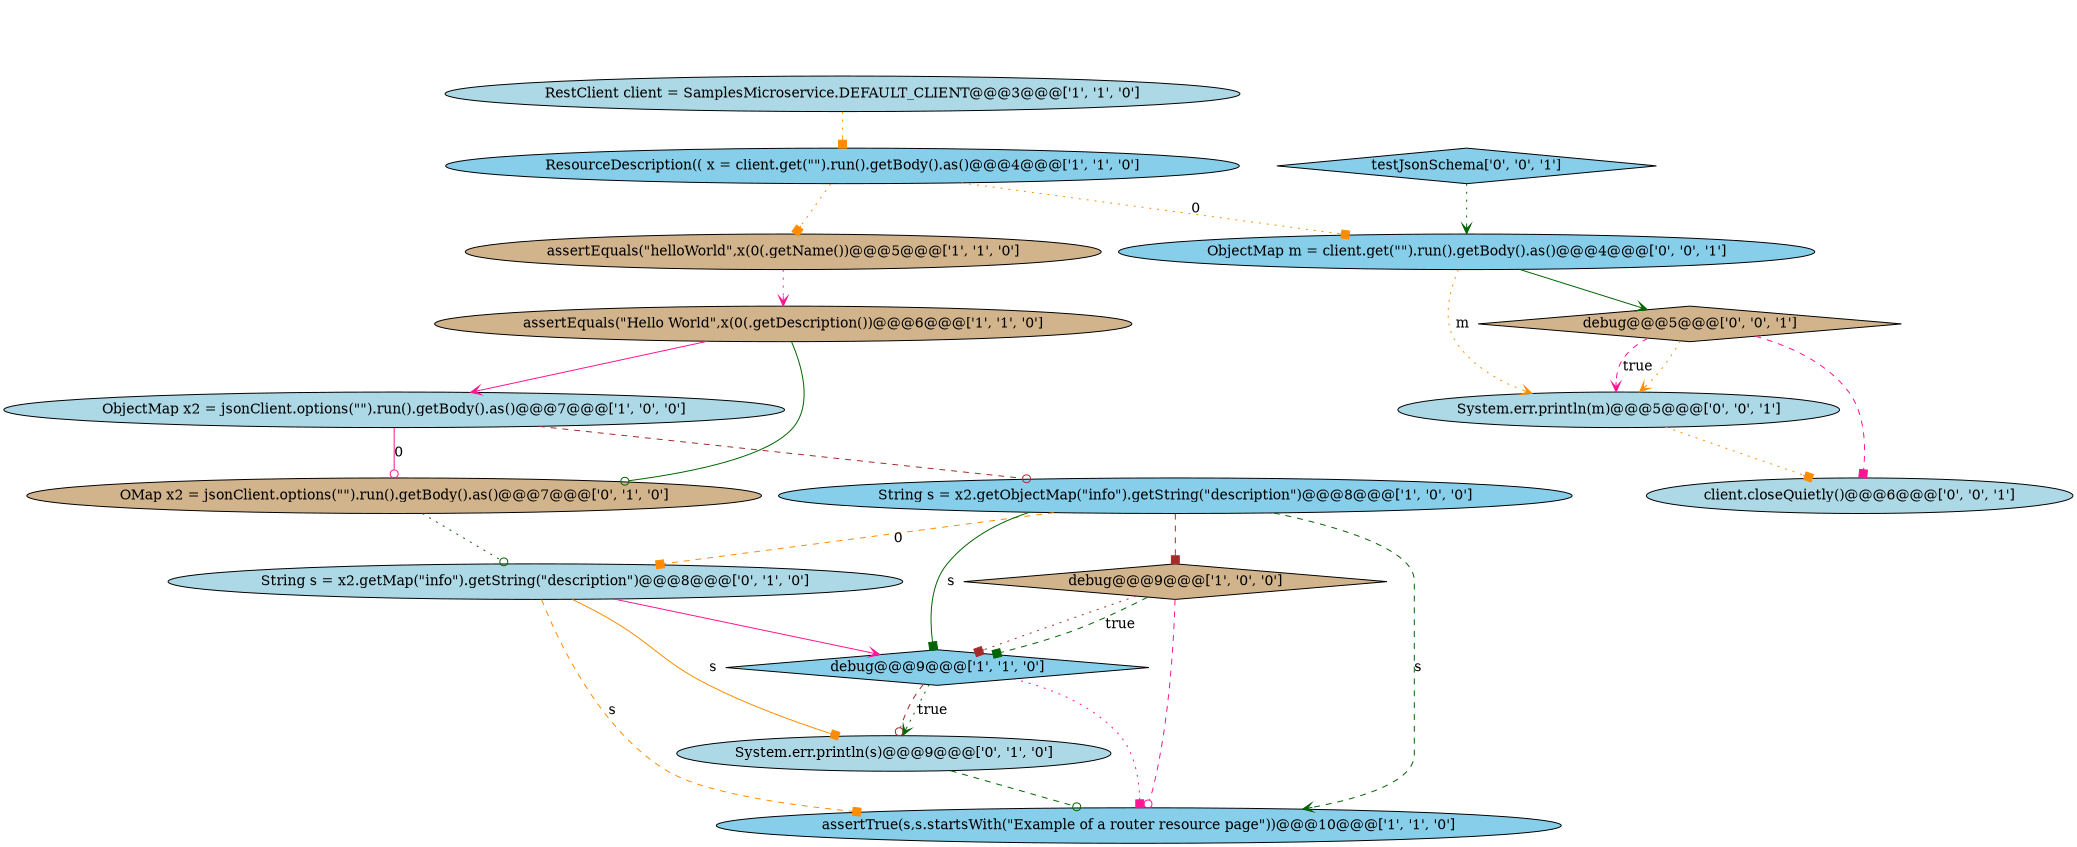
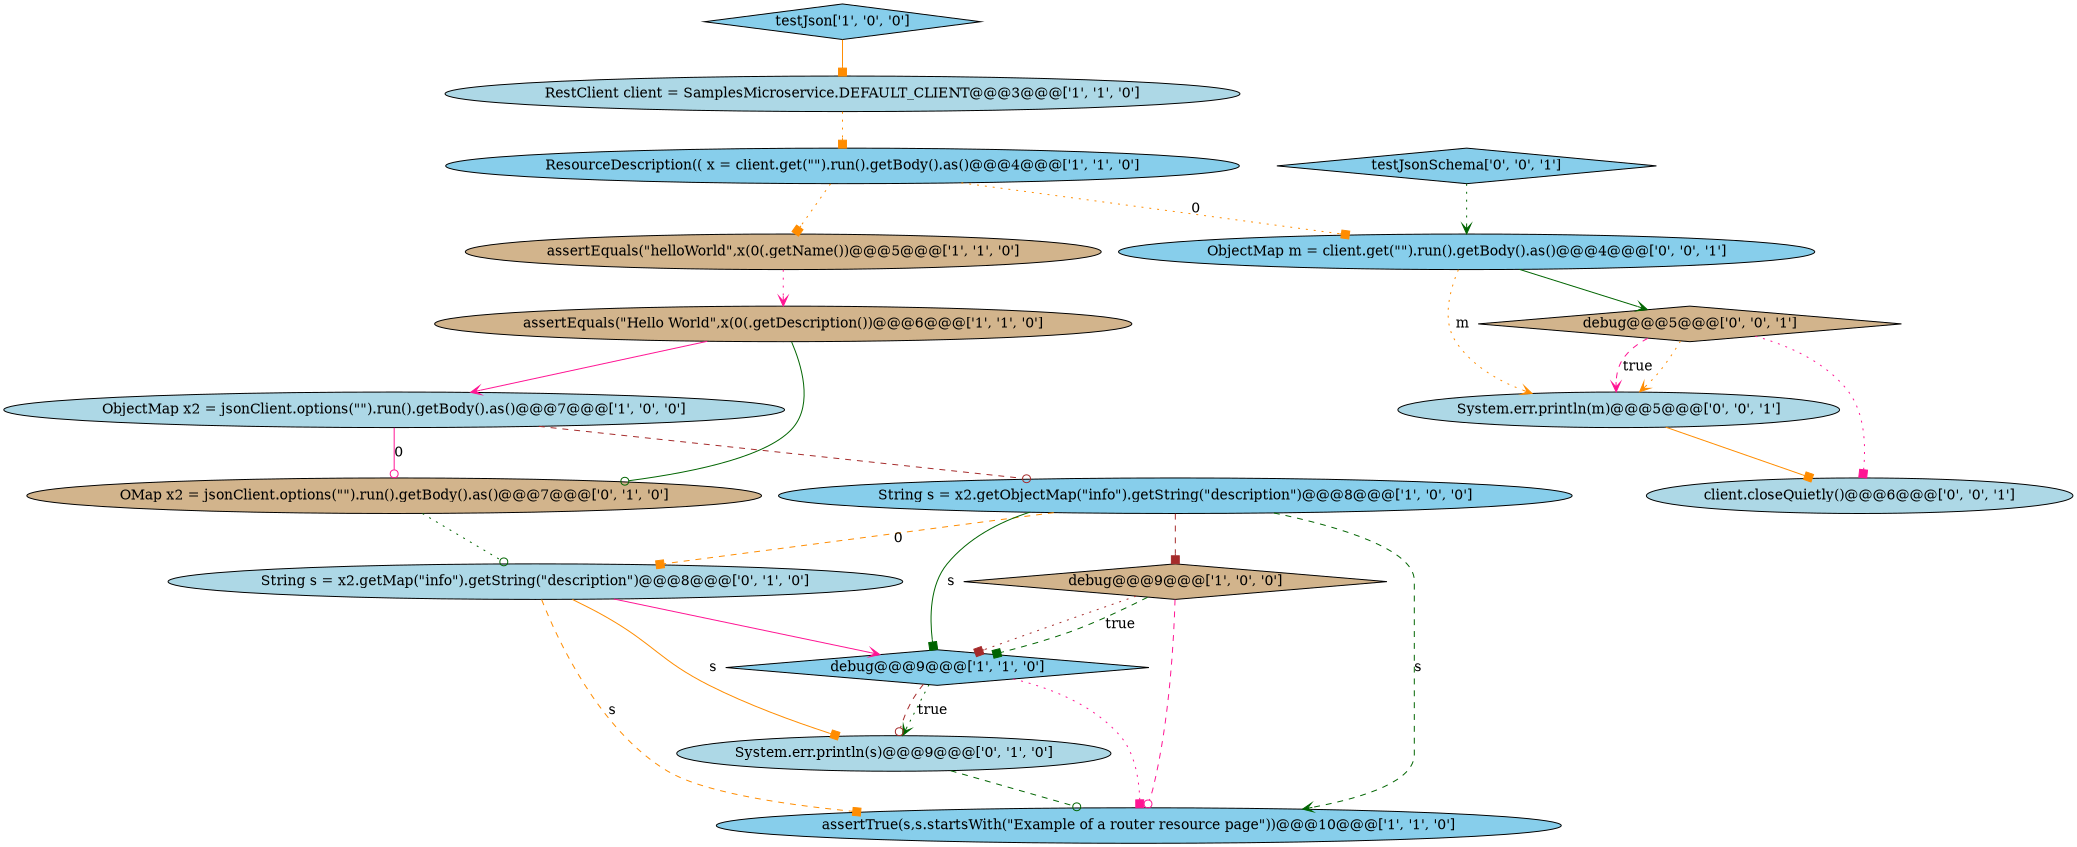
none -> (842, 22)
(1838, 380) -> (1838, 380)
(1734, 451) -> (1734, 451)
